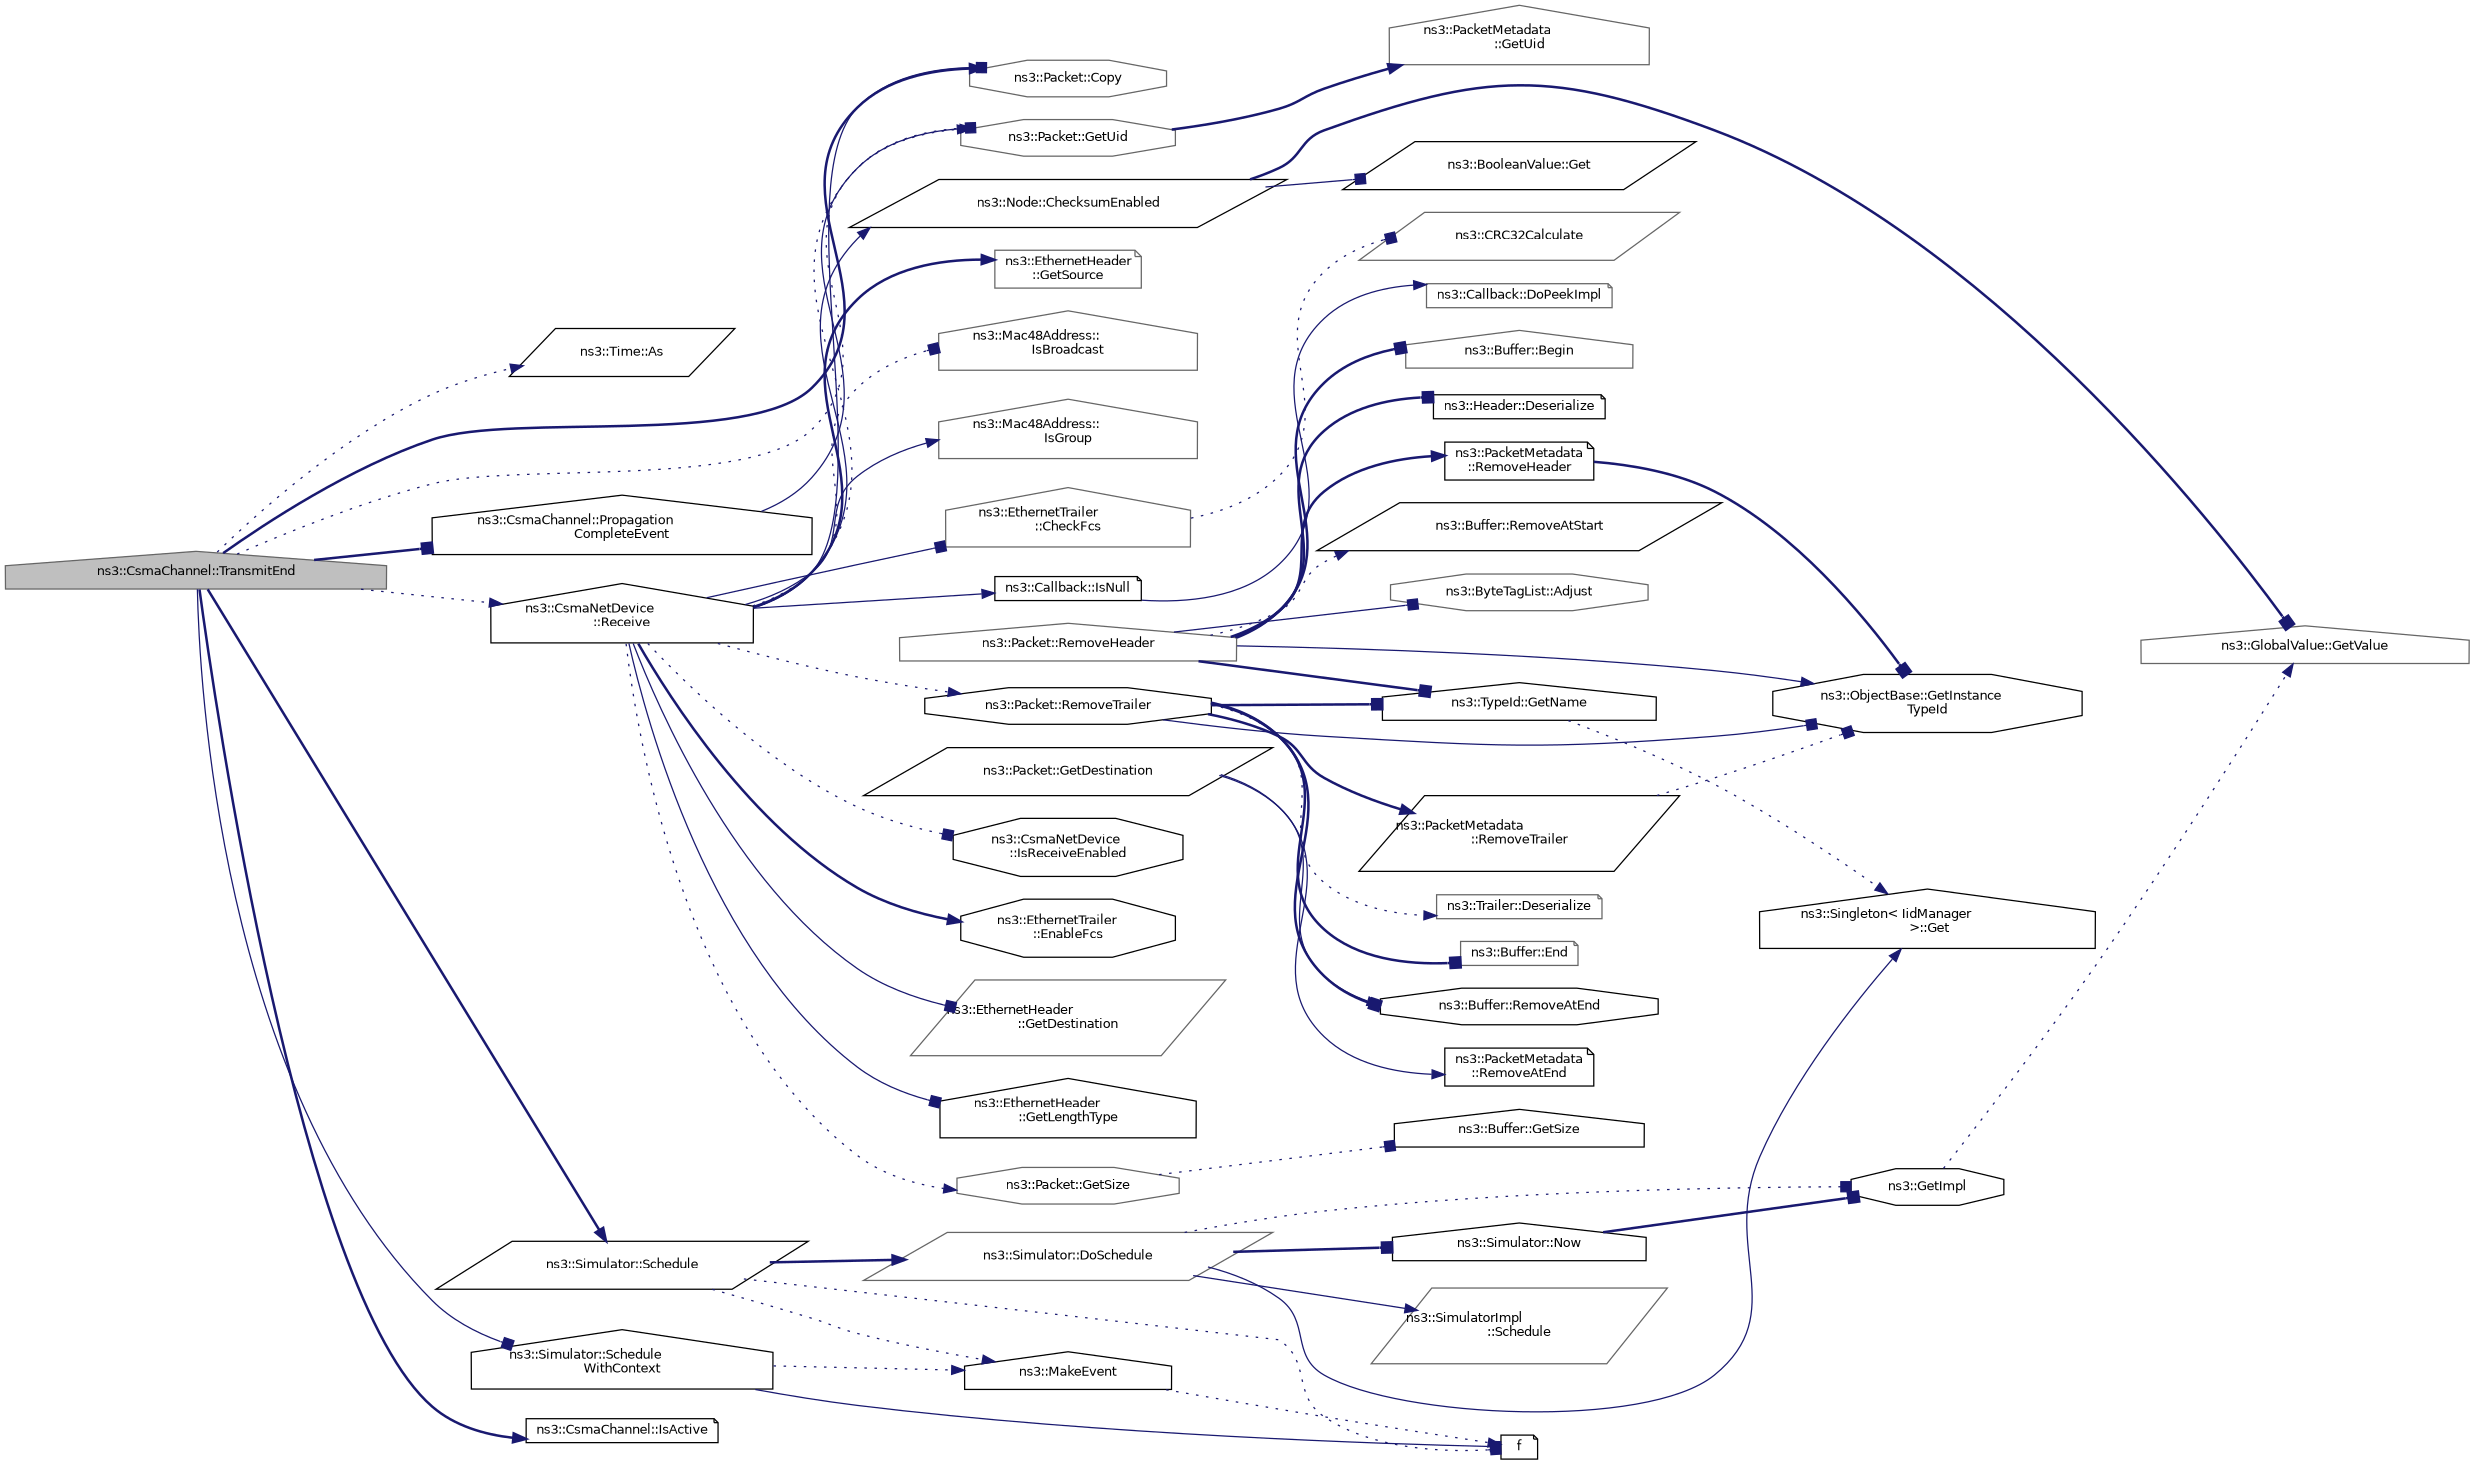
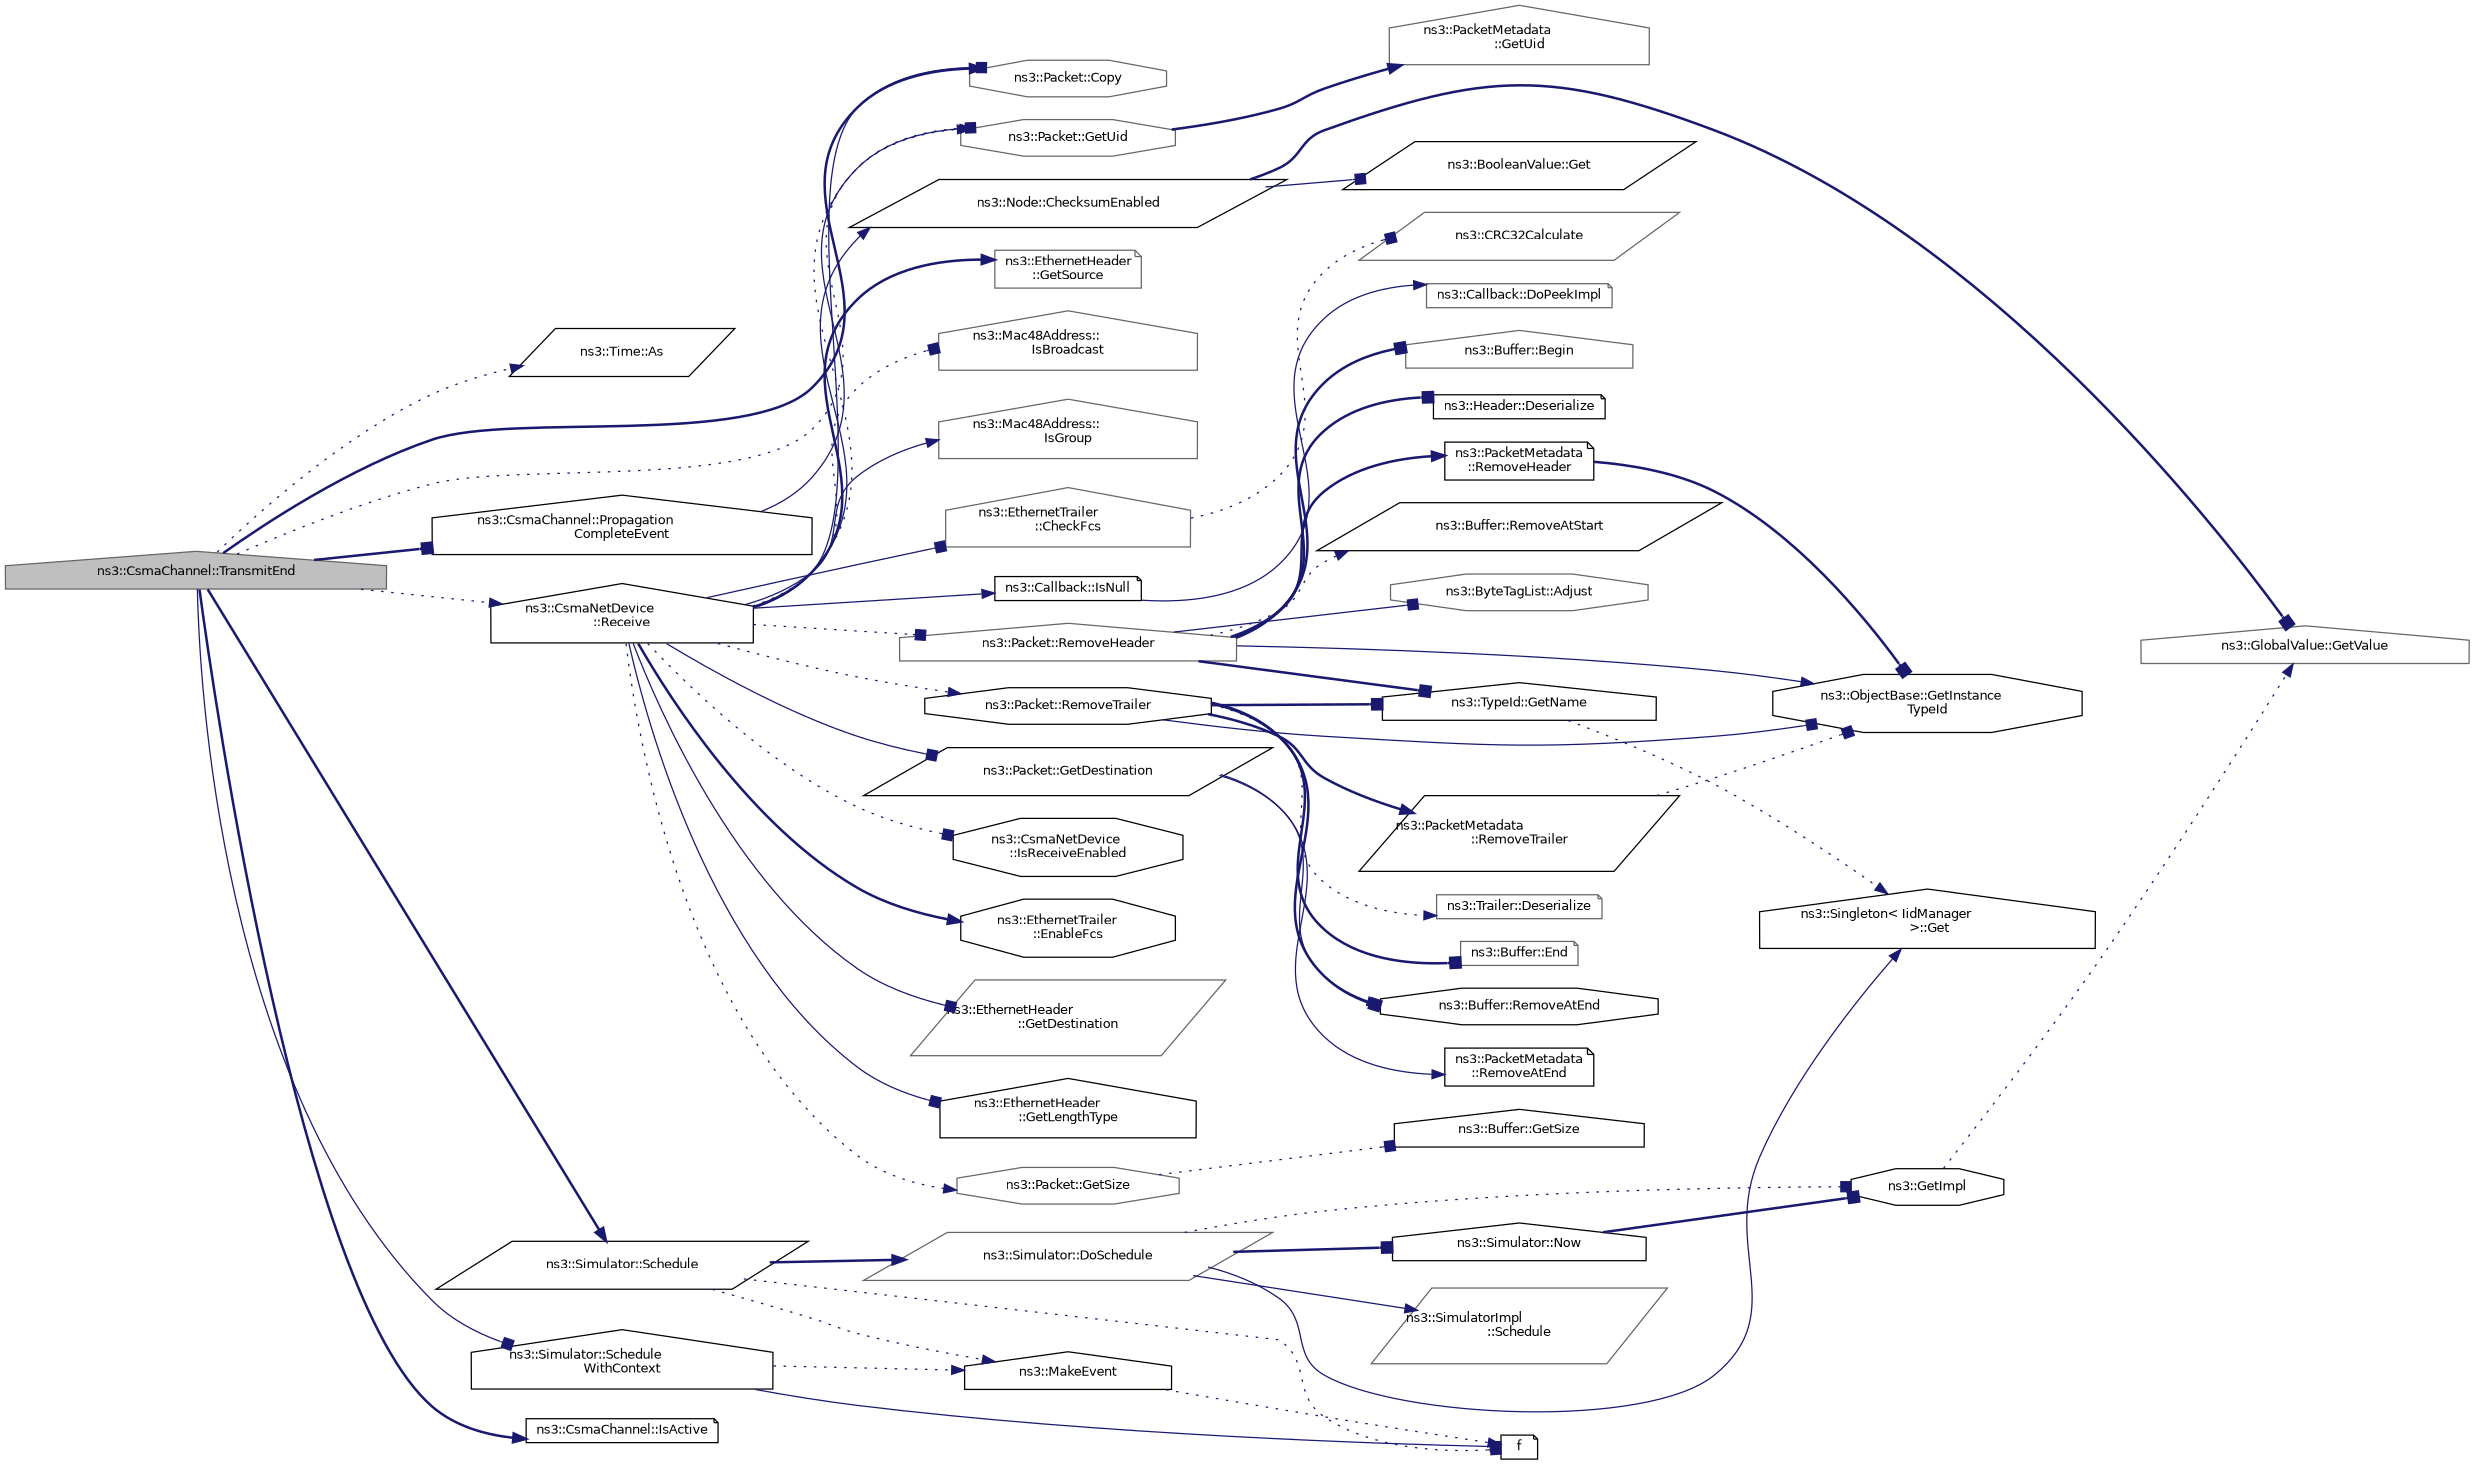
none -> (833, 629)
none -> (791, 710)
